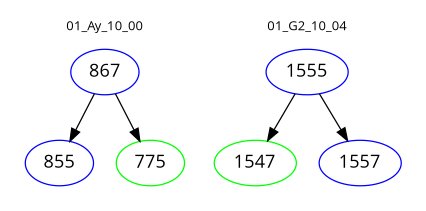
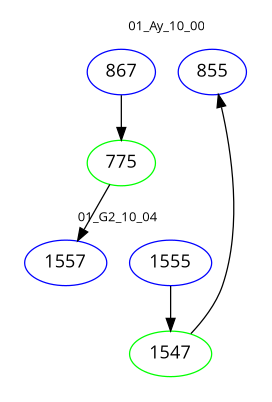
(85, 112) -> (233, 225)
(330, 112) -> (93, 214)
